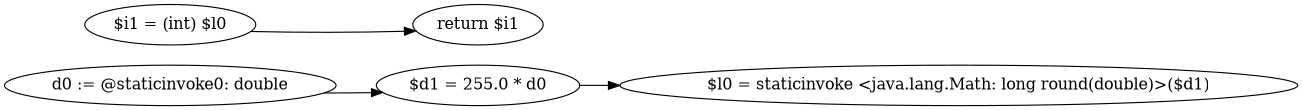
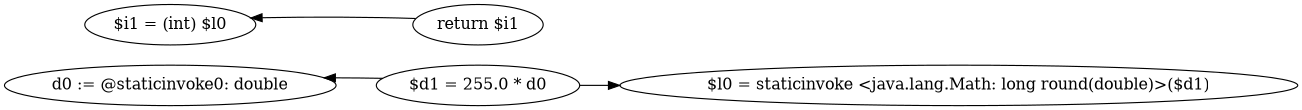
(328, 32) -> (339, 17)
(348, 93) -> (359, 78)
